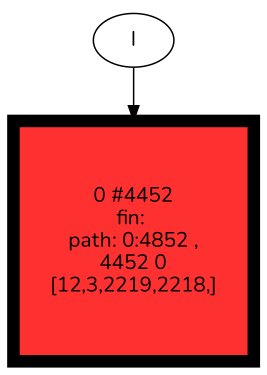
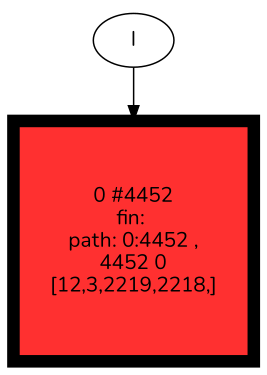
(134, 241) -> (134, 241)
